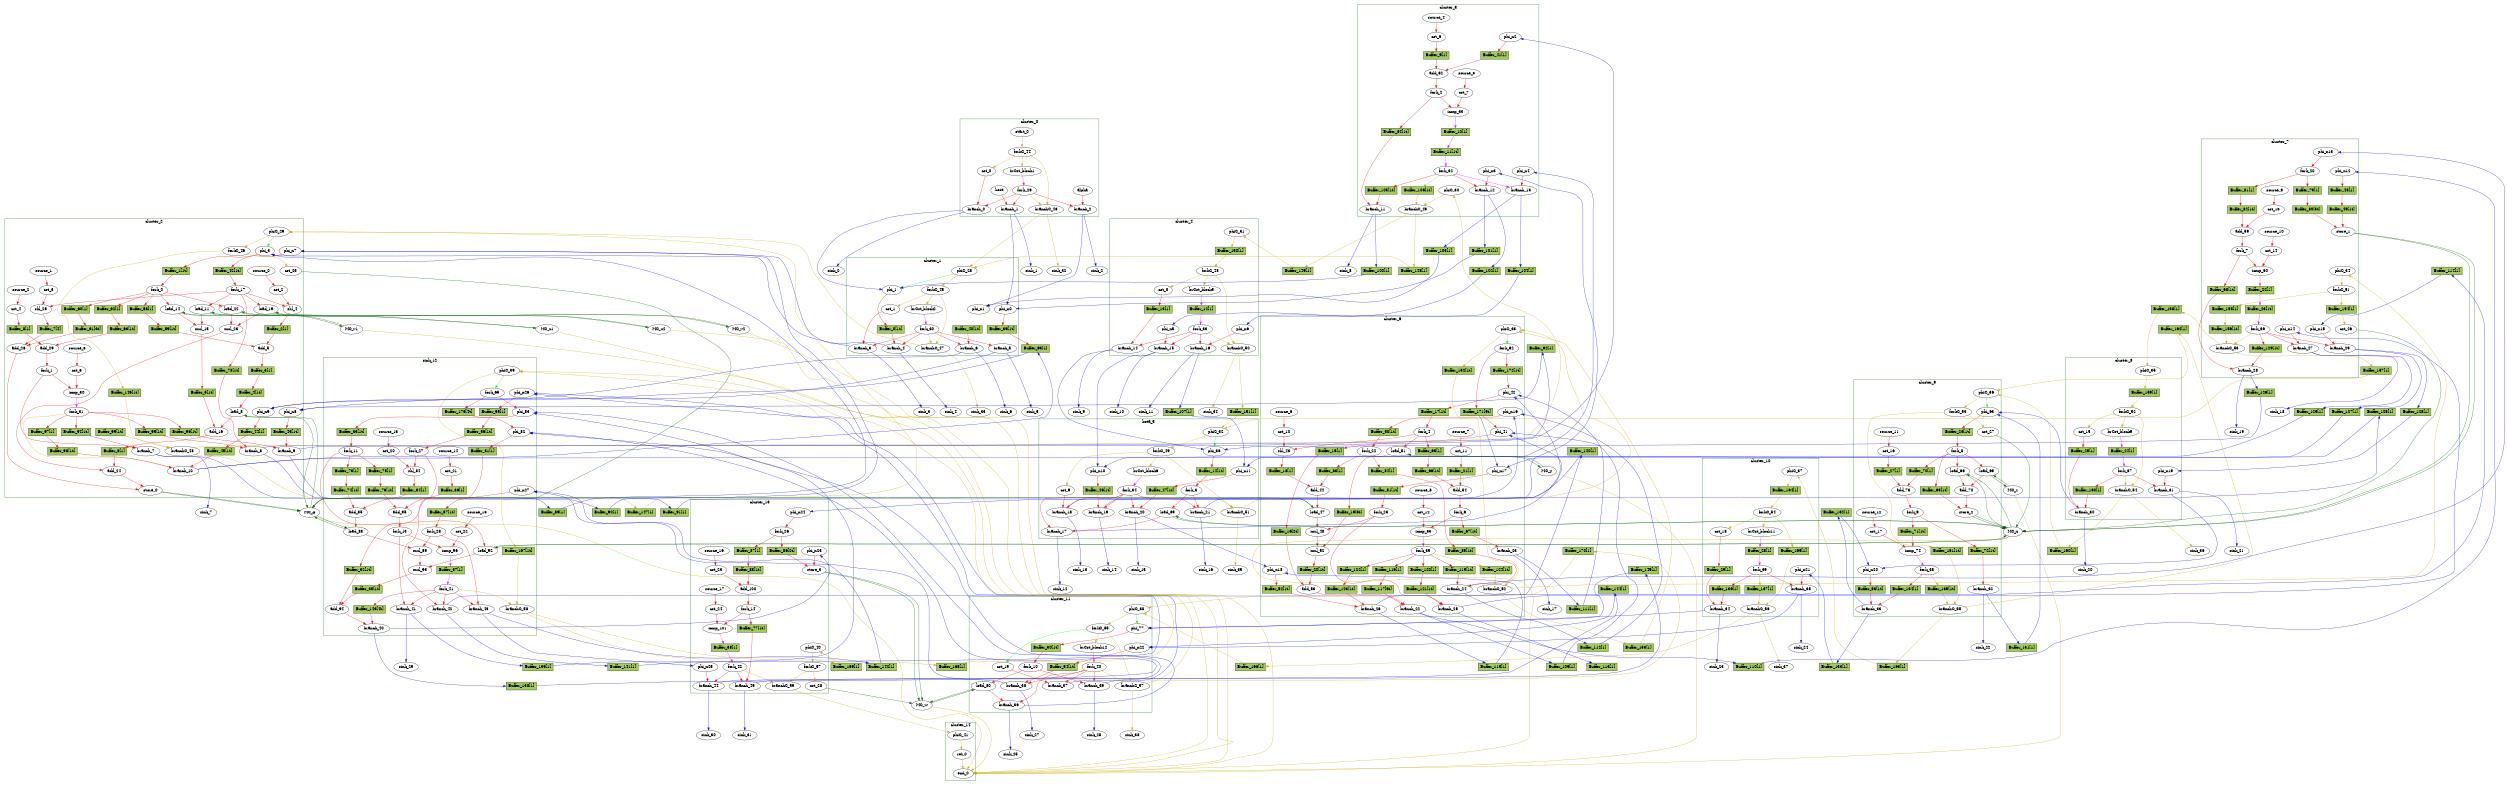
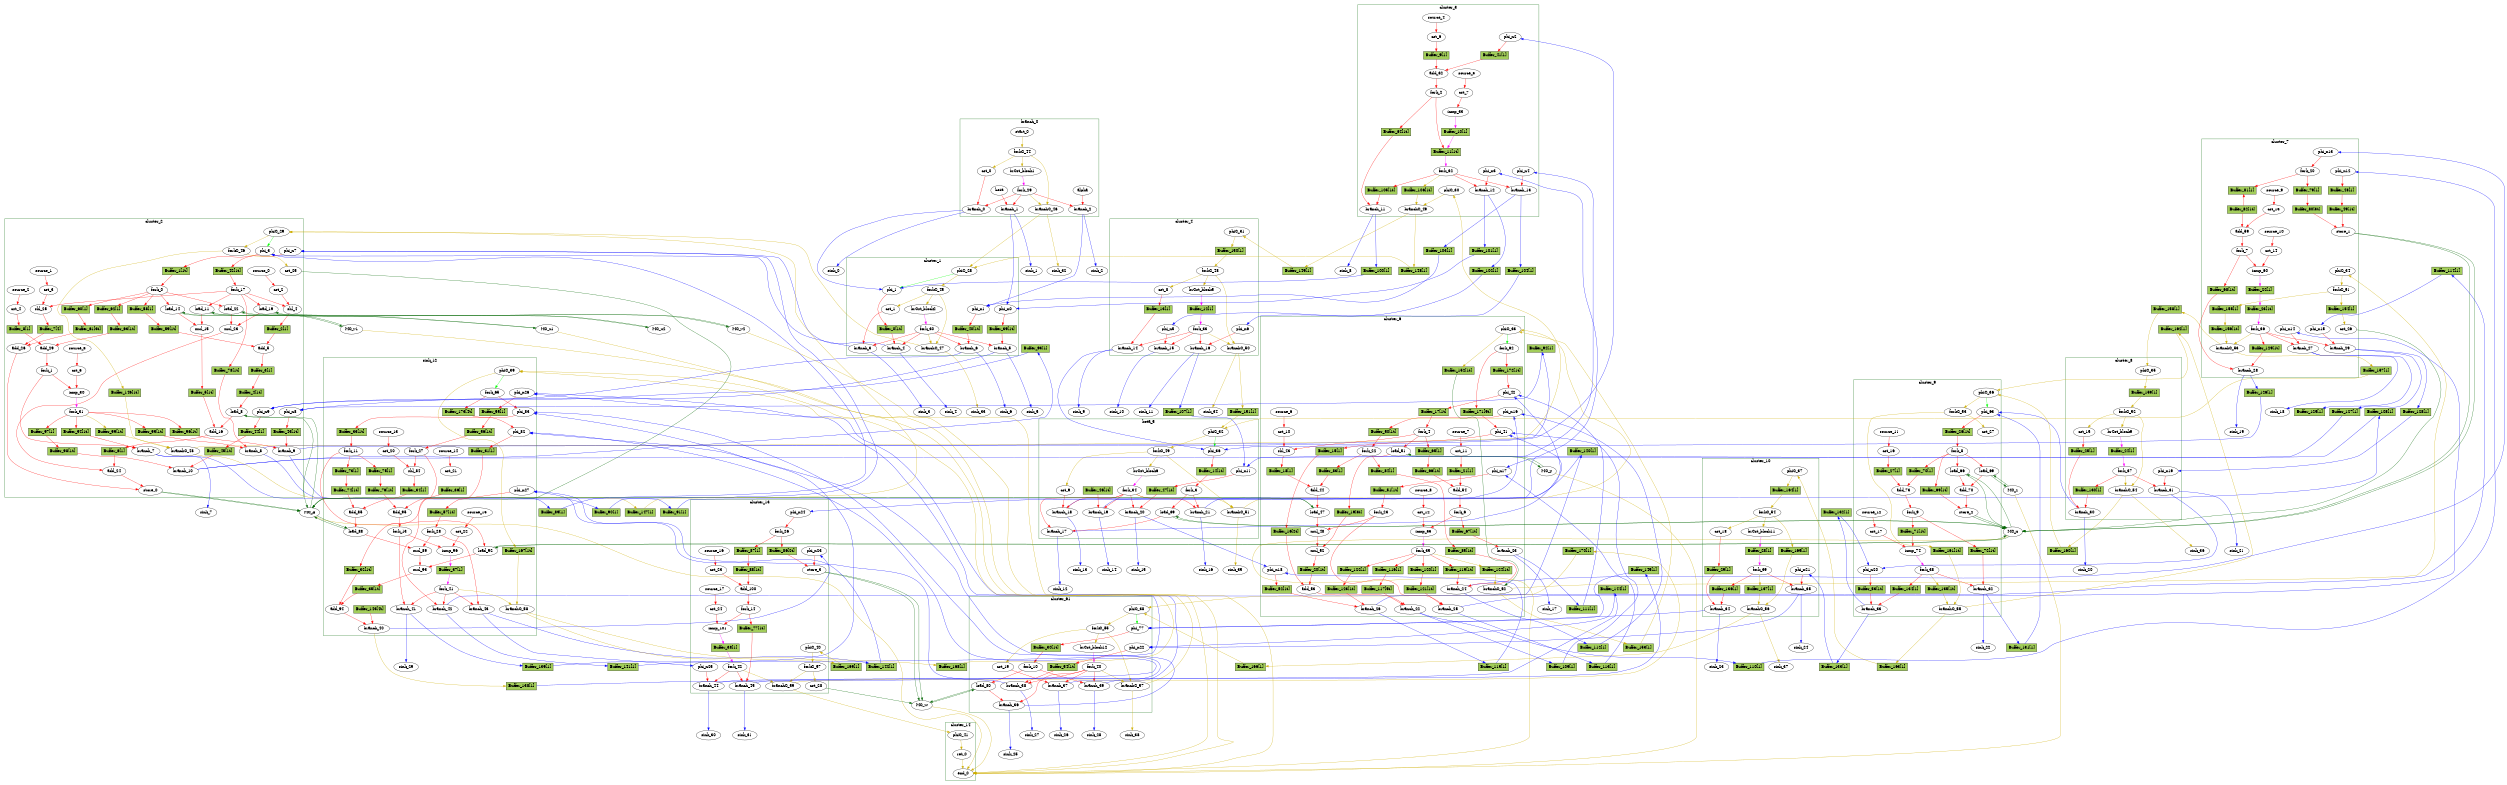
(1445, 101) -> (1437, 122)
(1029, 122) -> (1029, 122)
(1481, 180) -> (1481, 180)
(2240, 199) -> (2244, 201)
none -> (973, 319)
(1017, 338) -> (1002, 337)
(1488, 437) -> (1604, 557)
(64, 458) -> (95, 420)
(1098, 471) -> none
(2030, 473) -> none
(452, 480) -> none
(1483, 483) -> (1483, 483)
none -> (1955, 580)
(1038, 592) -> none
(404, 593) -> none
(1061, 599) -> (1061, 599)
(1044, 637) -> (1044, 637)
(425, 682) -> (425, 682)
none -> (1061, 735)
